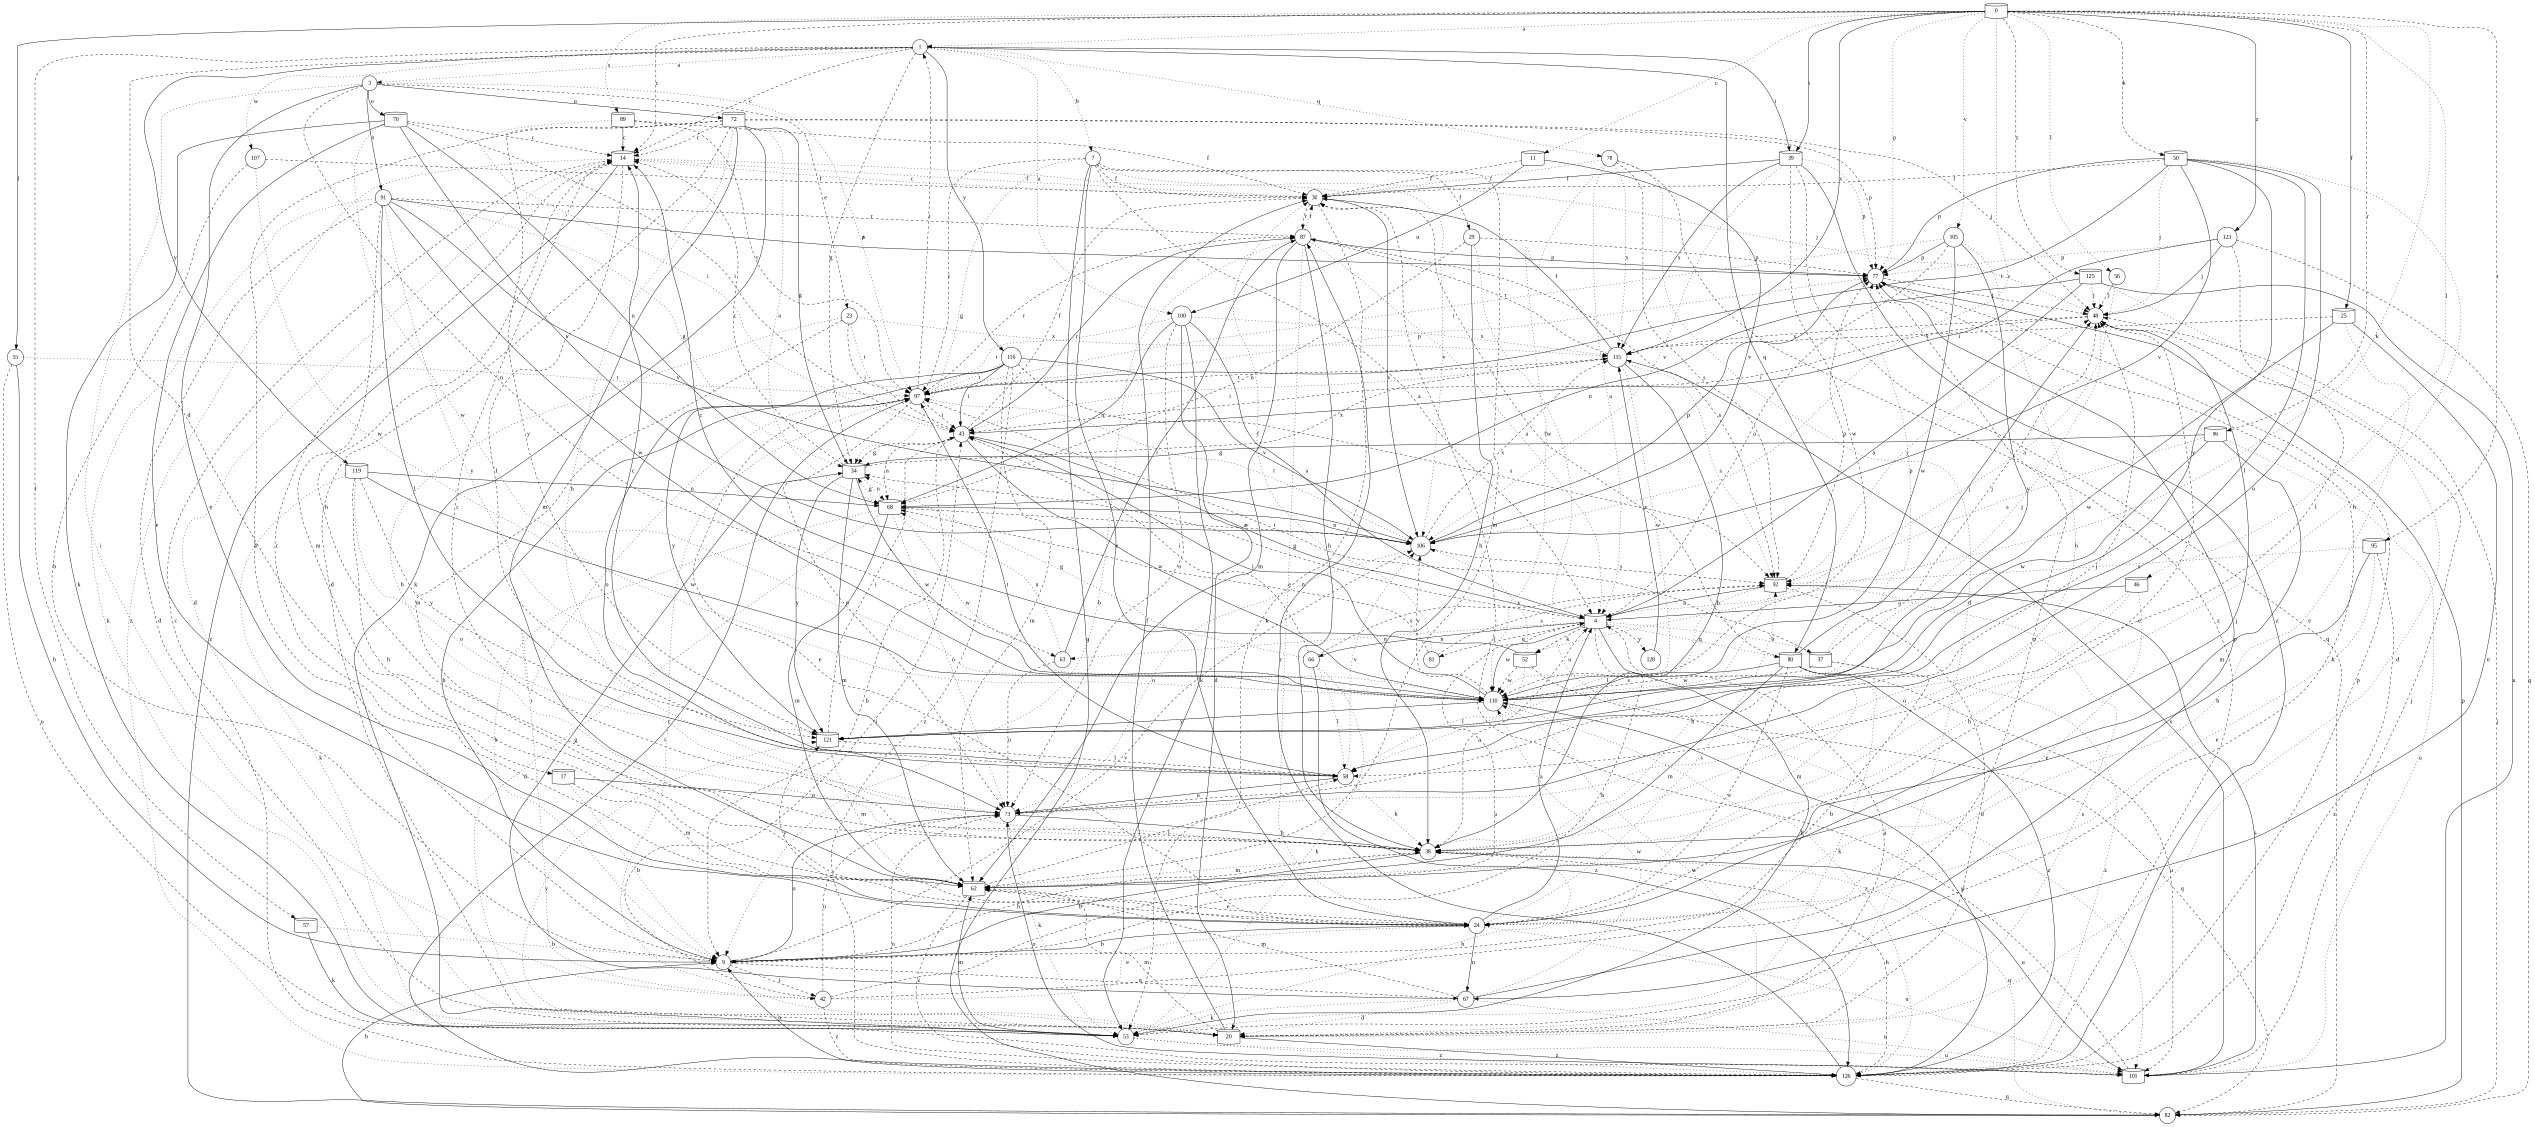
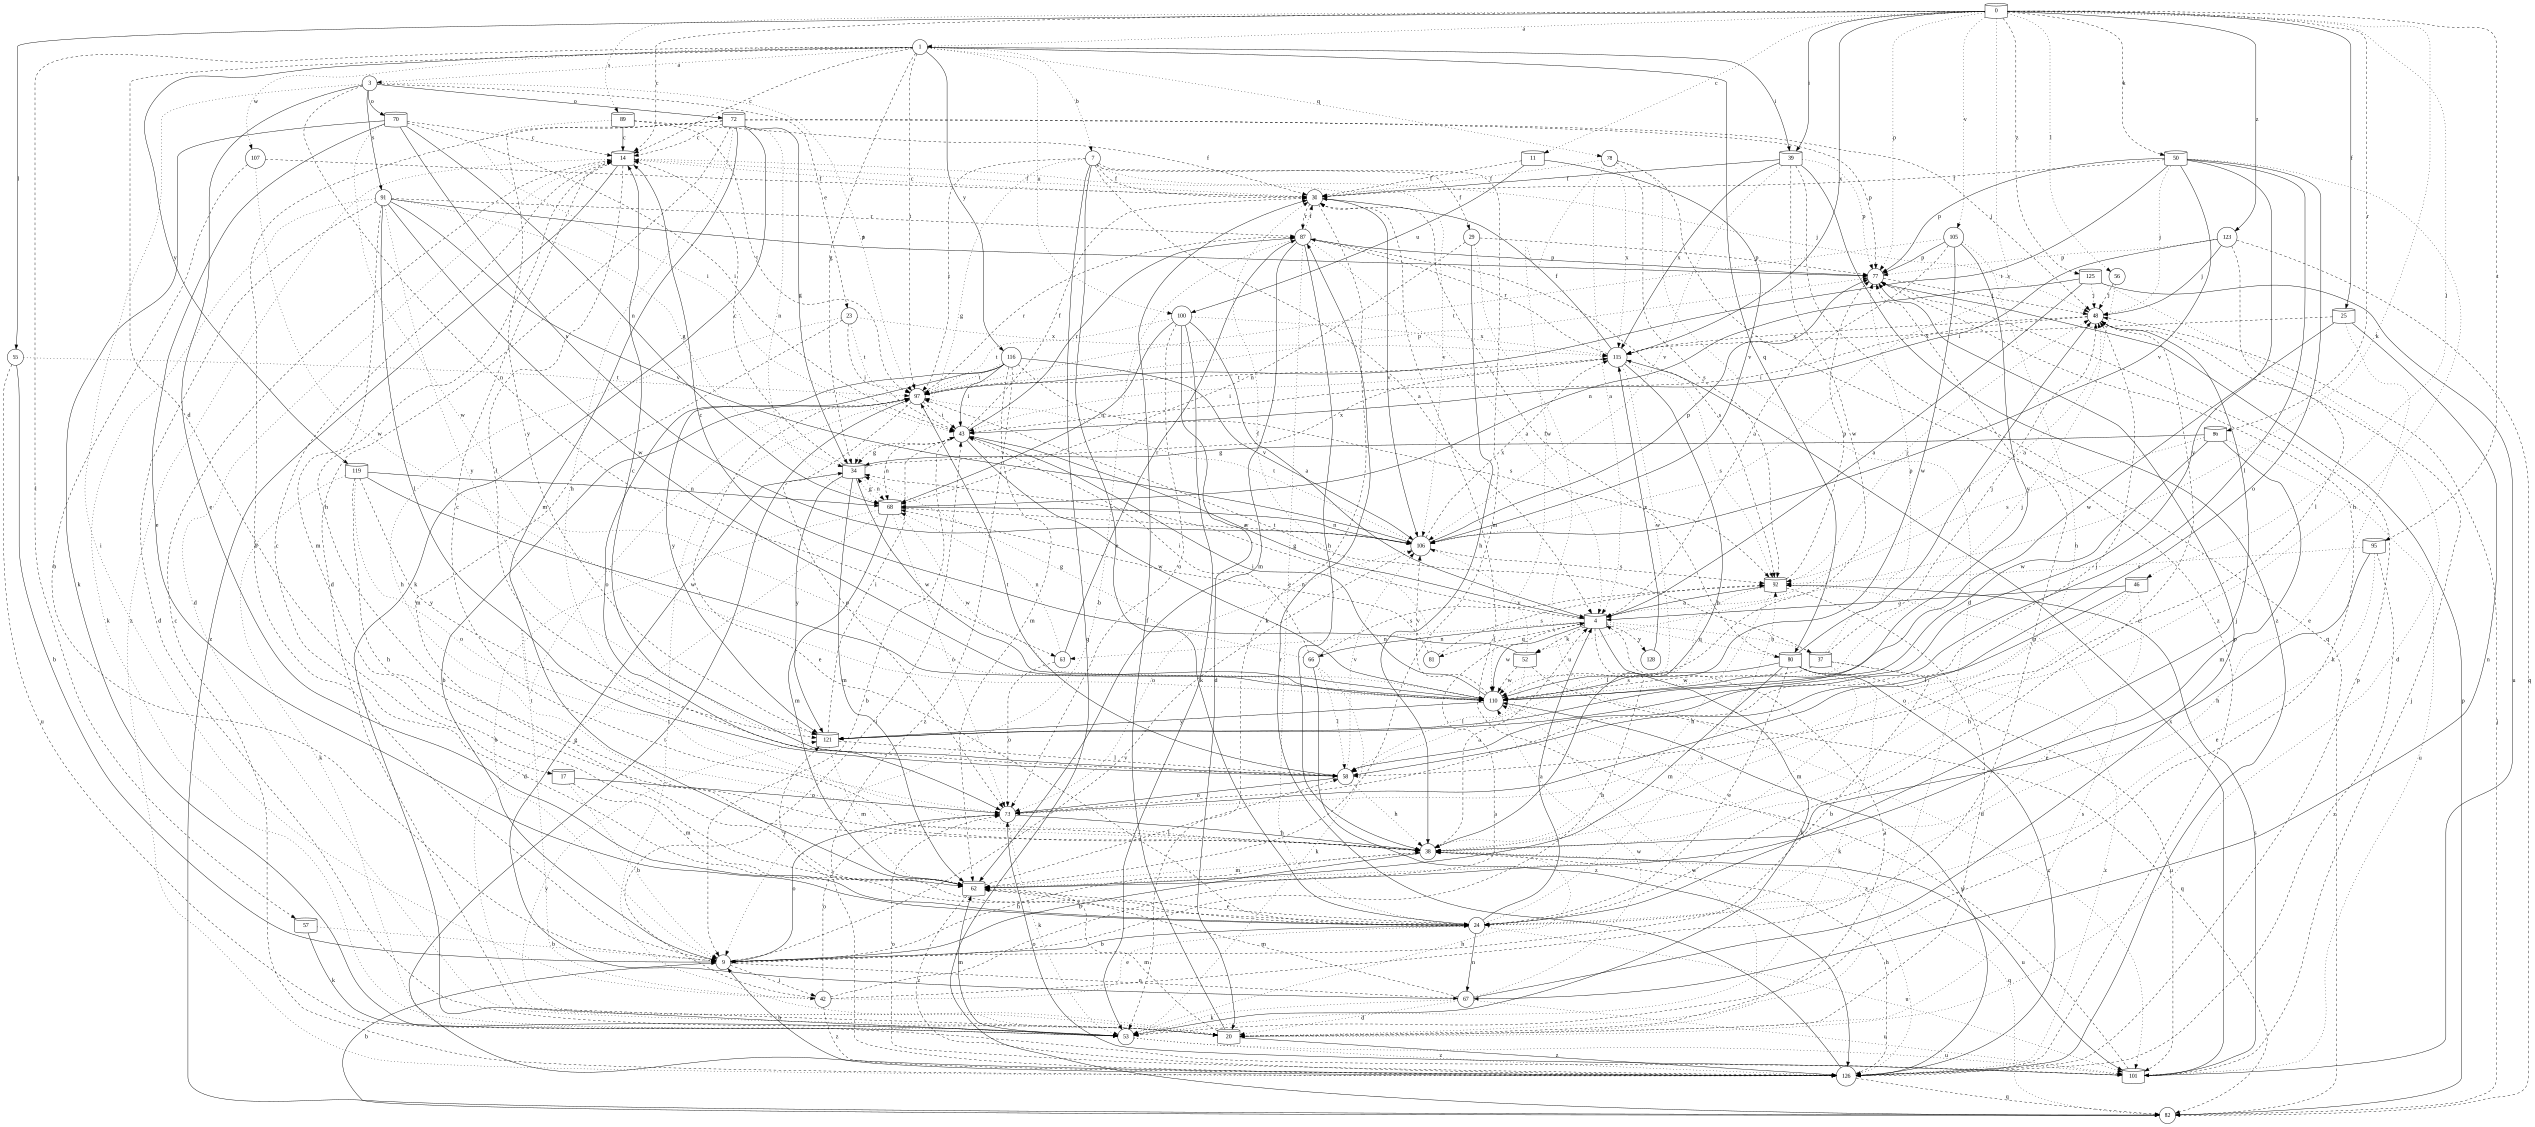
(928, 231) -> (910, 211)
none -> (1751, 715)
